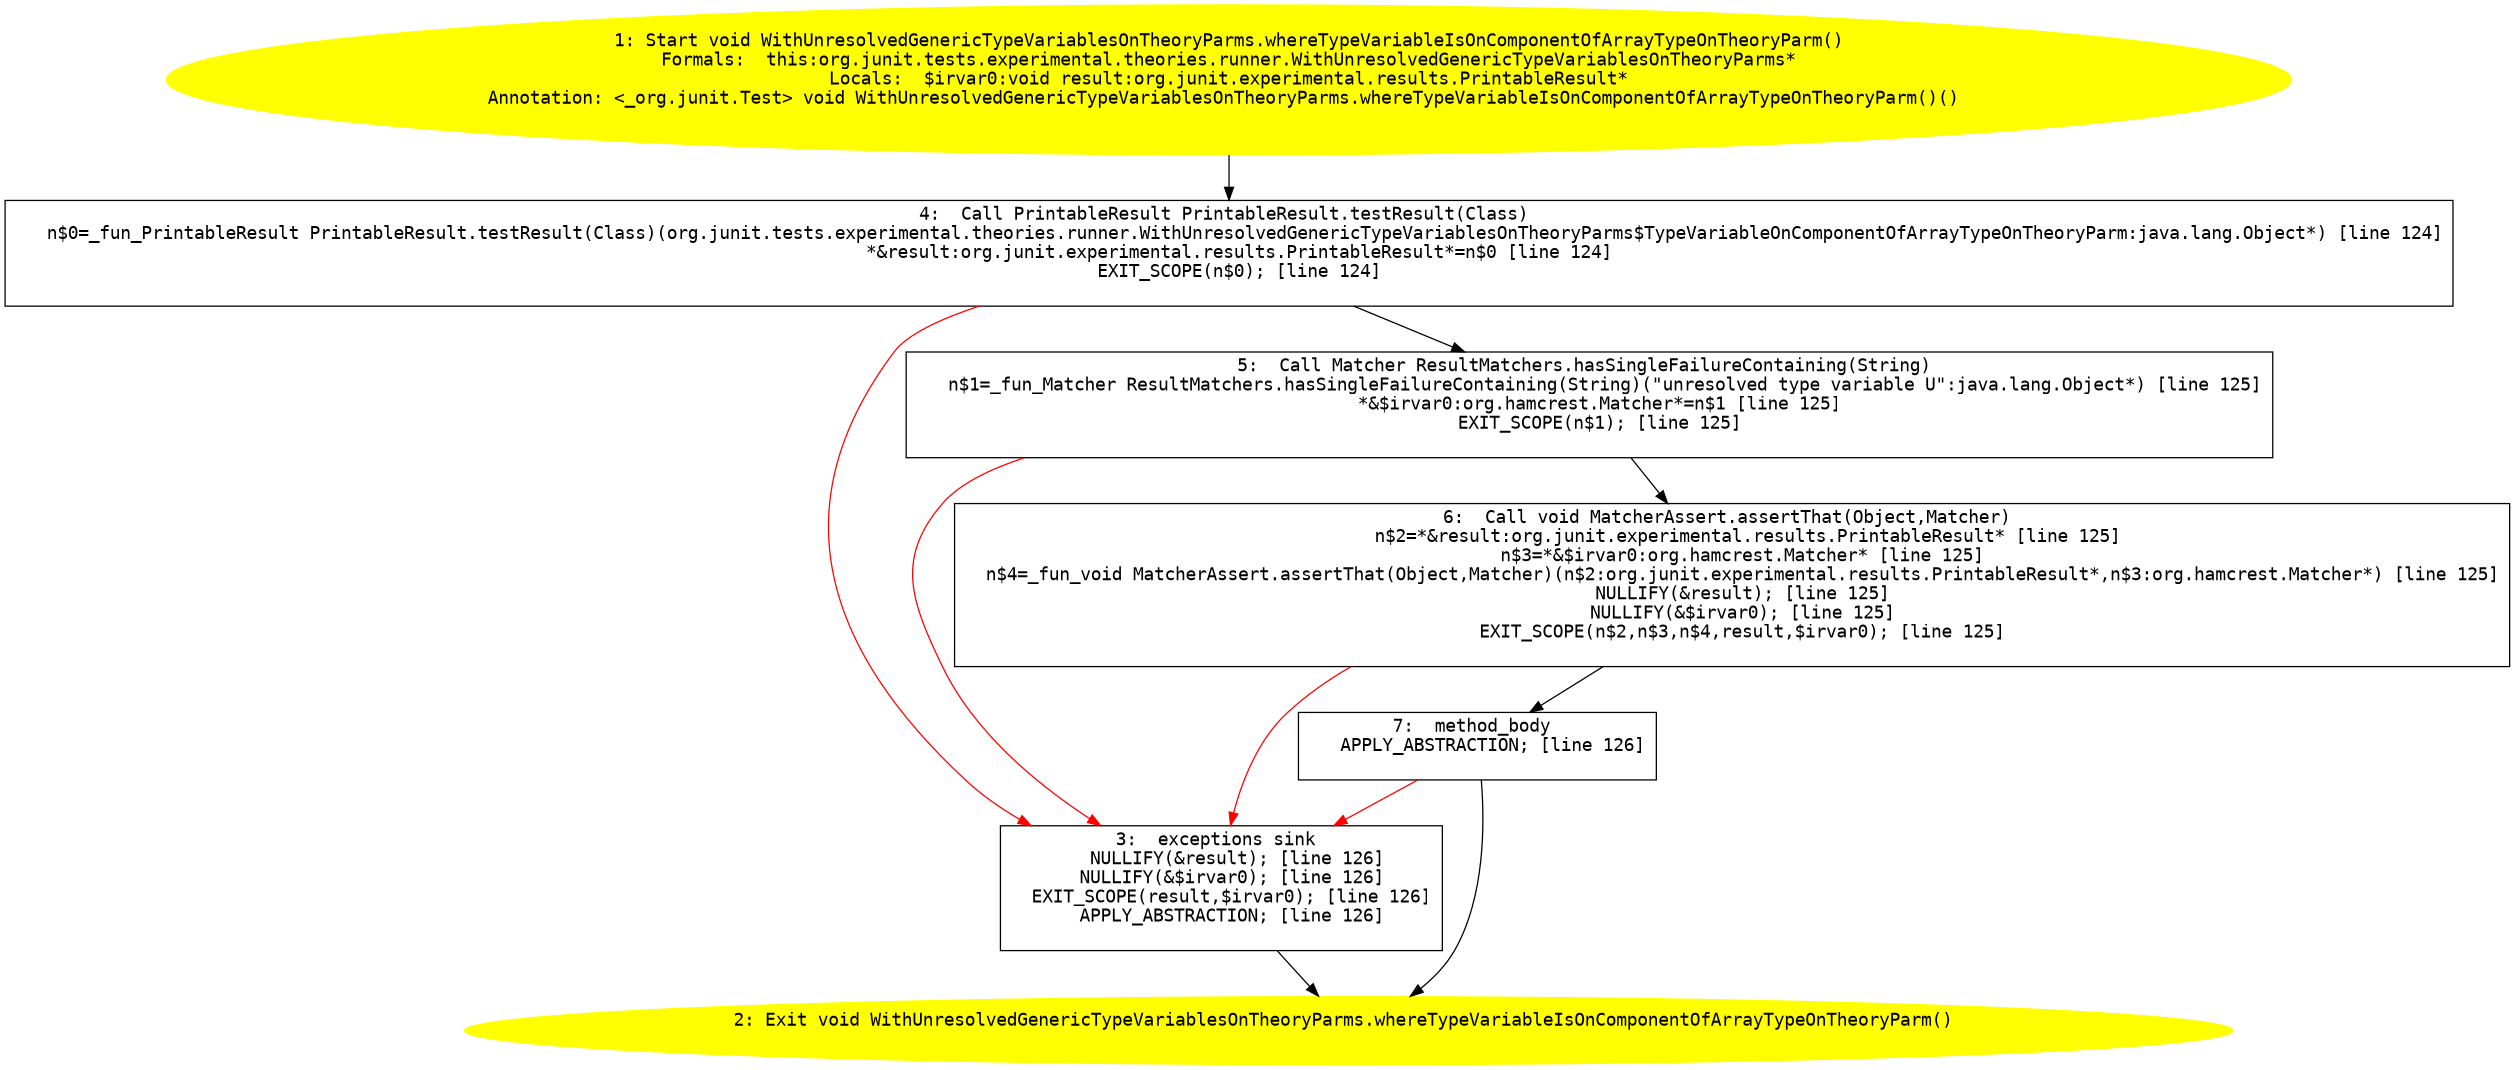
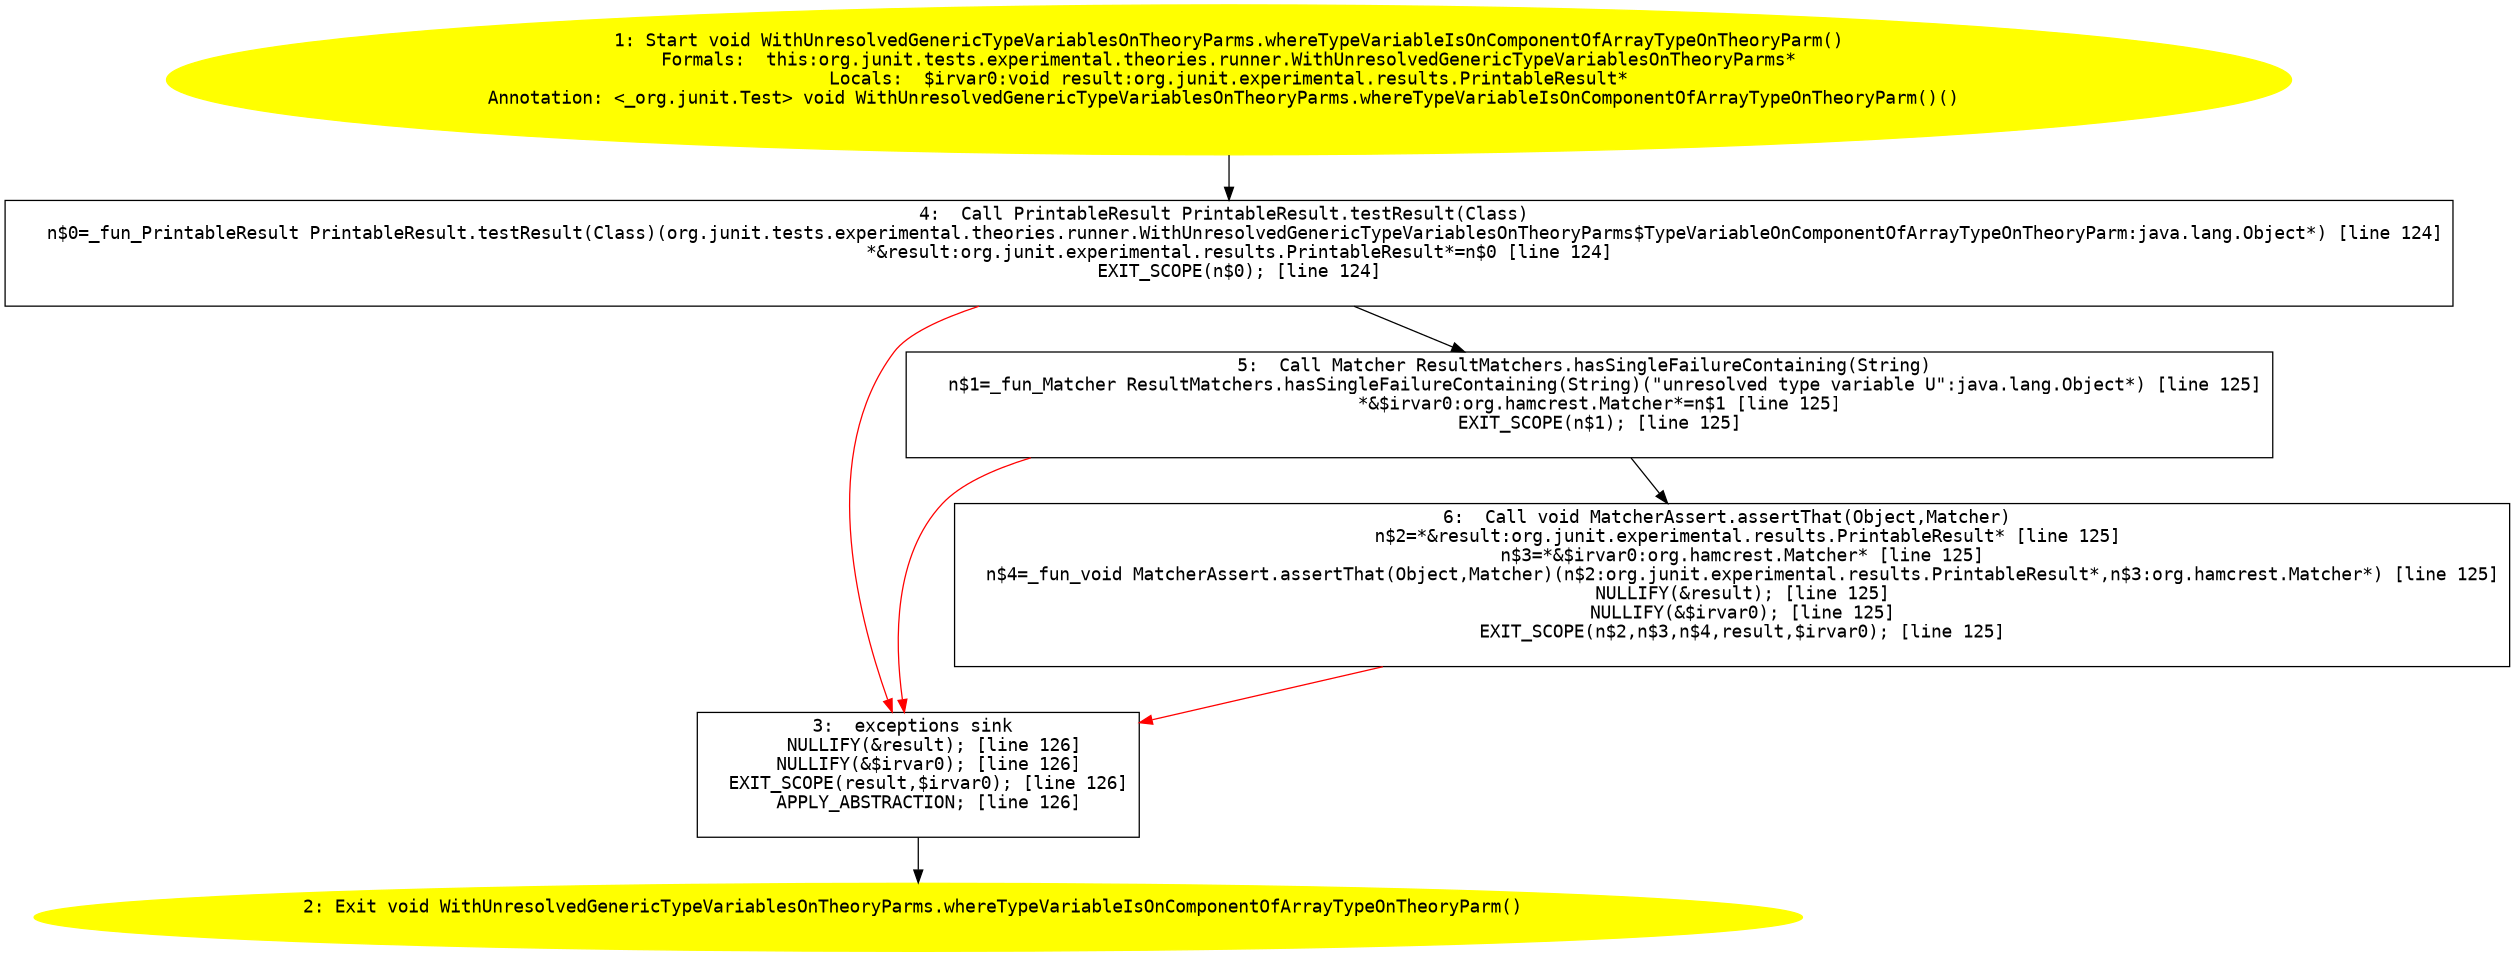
(1477, 746) -> none
